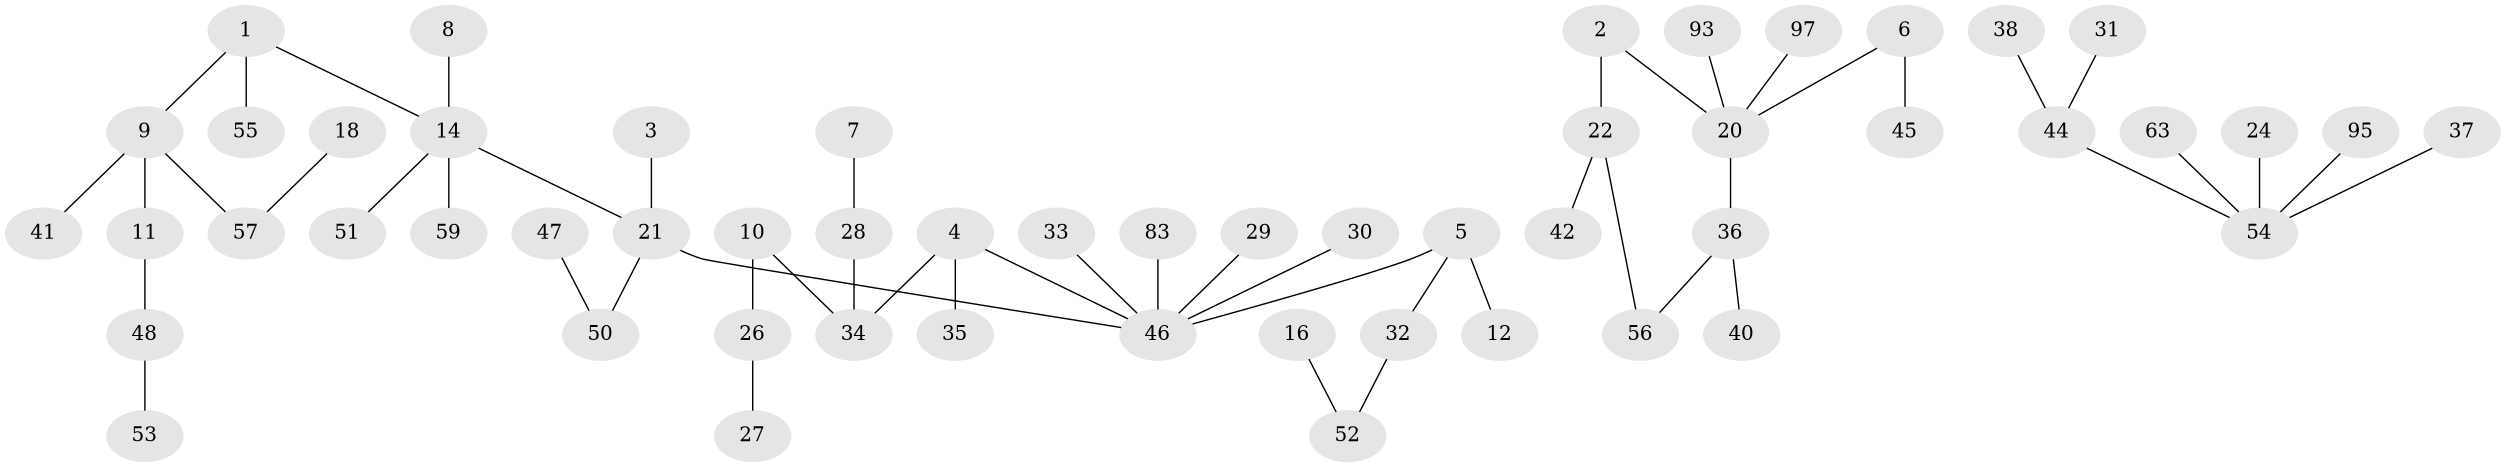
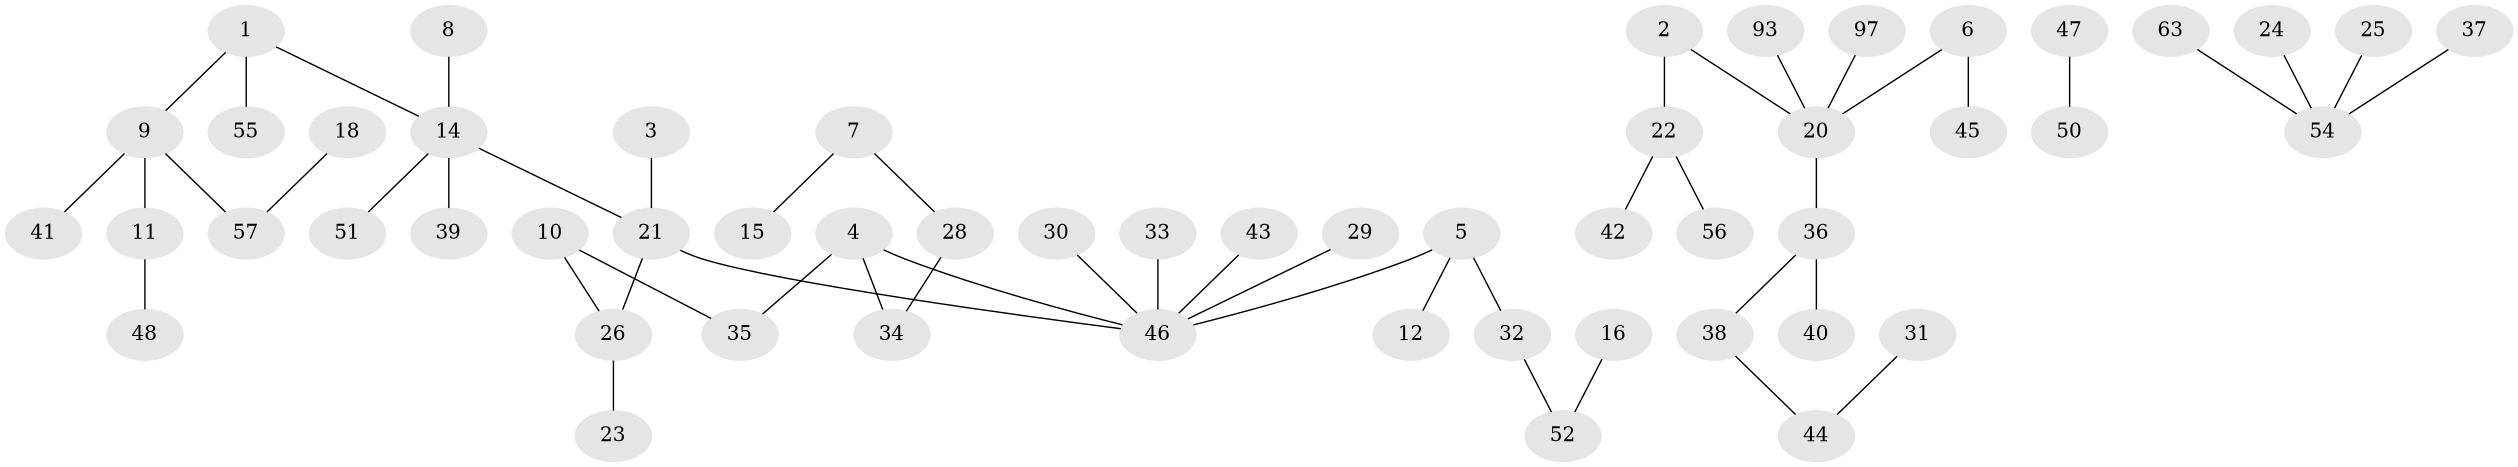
(2361, 132) -> (2374, 31)
(2158, 183) -> none
(449, 234) -> (449, 234)
none -> (753, 234)
(1158, 234) -> (1259, 234)
(626, 284) -> (631, 288)
(1686, 284) -> (1766, 284)
(805, 286) -> (645, 284)
(145, 436) -> none
(753, 436) -> (613, 436)
